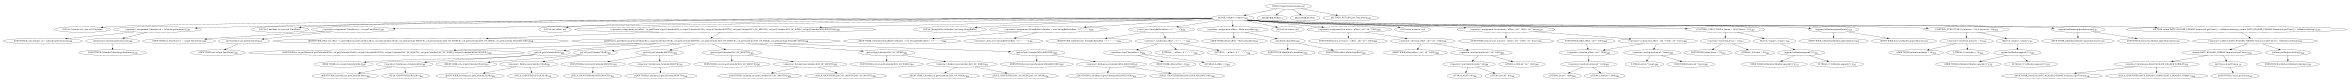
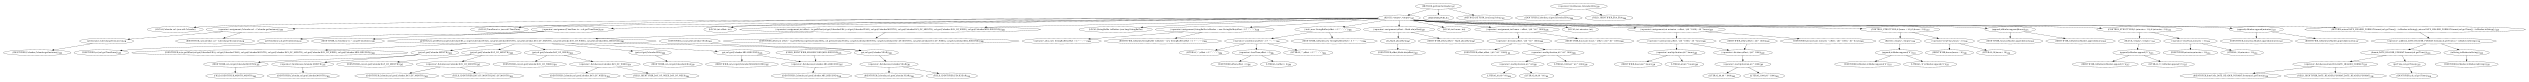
(1305, 18) -> none
(1288, 53) -> none
(535, 59) -> (785, 47)
(459, 60) -> none
(1148, 70) -> (815, 58)
